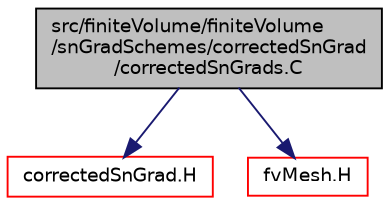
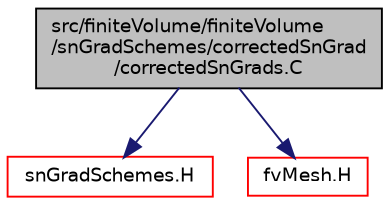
(110, 177) -> (110, 177)
